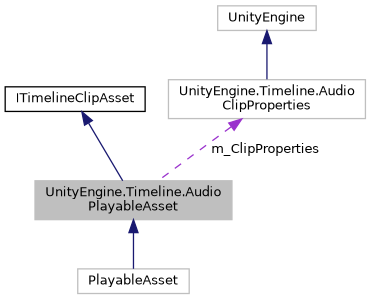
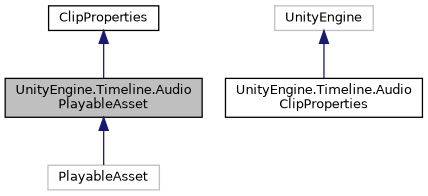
(75, 99) -> (104, 18)
(267, 99) -> (324, 98)
(195, 154) -> none
(133, 200) -> (104, 98)
